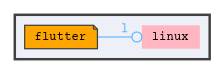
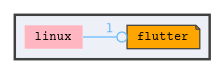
(115, 37) -> (100, 37)
